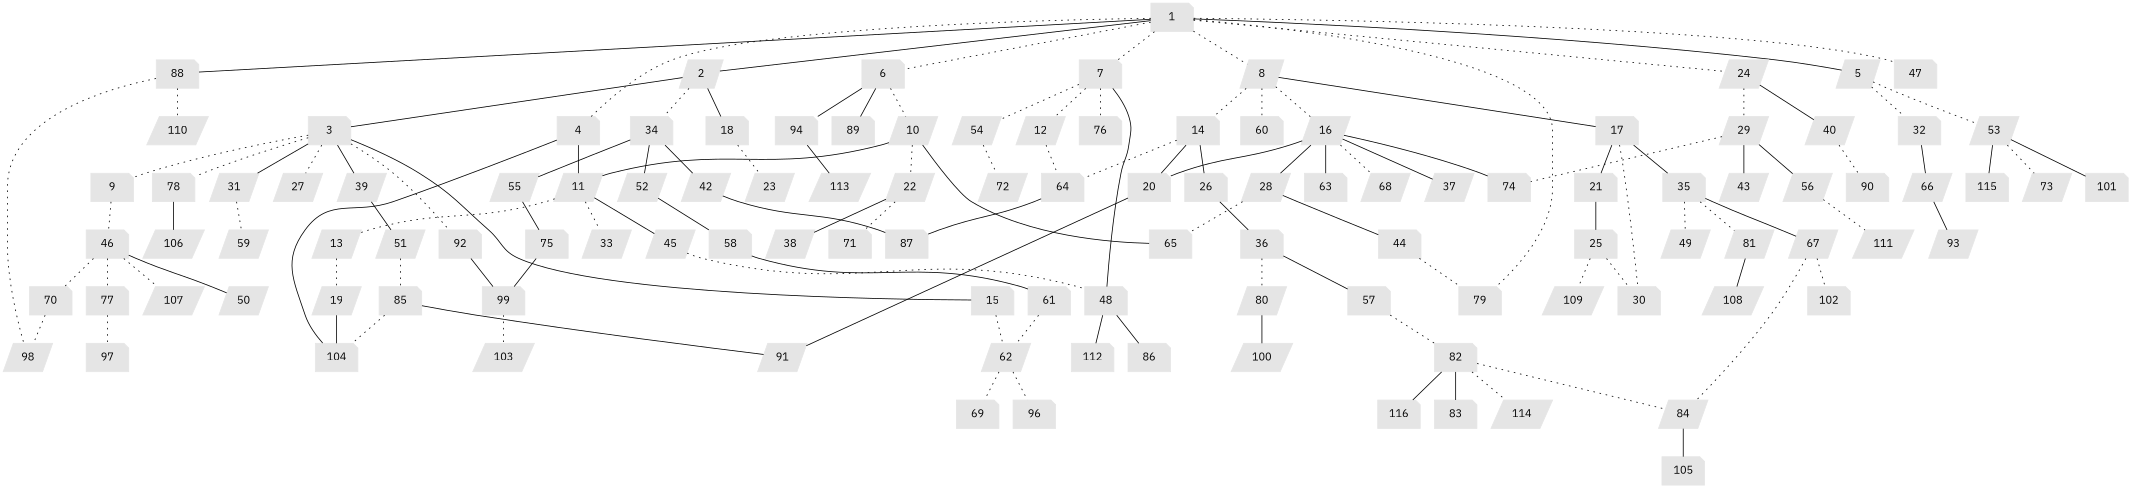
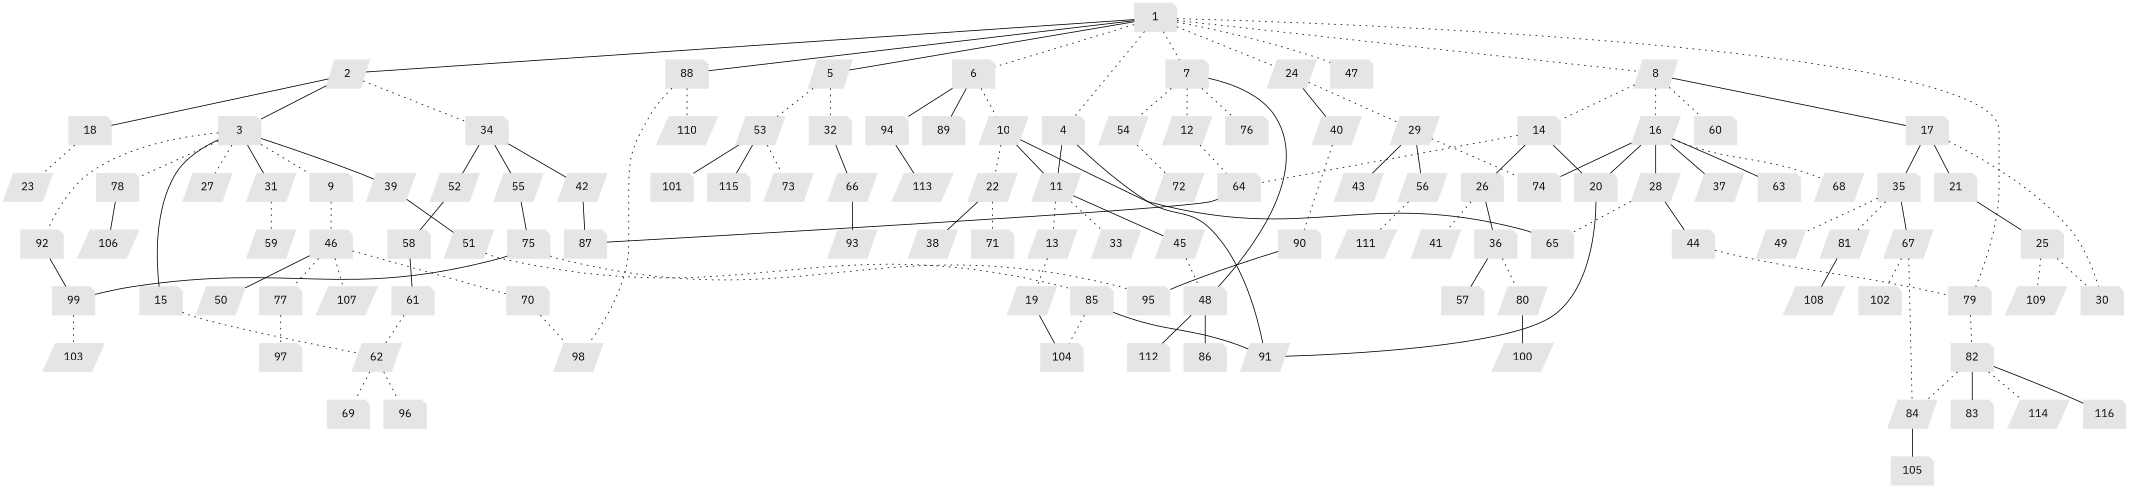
(381, 205) -> (1197, 219)
none -> (1436, 244)
none -> (1148, 301)
(1412, 329) -> (1971, 329)
